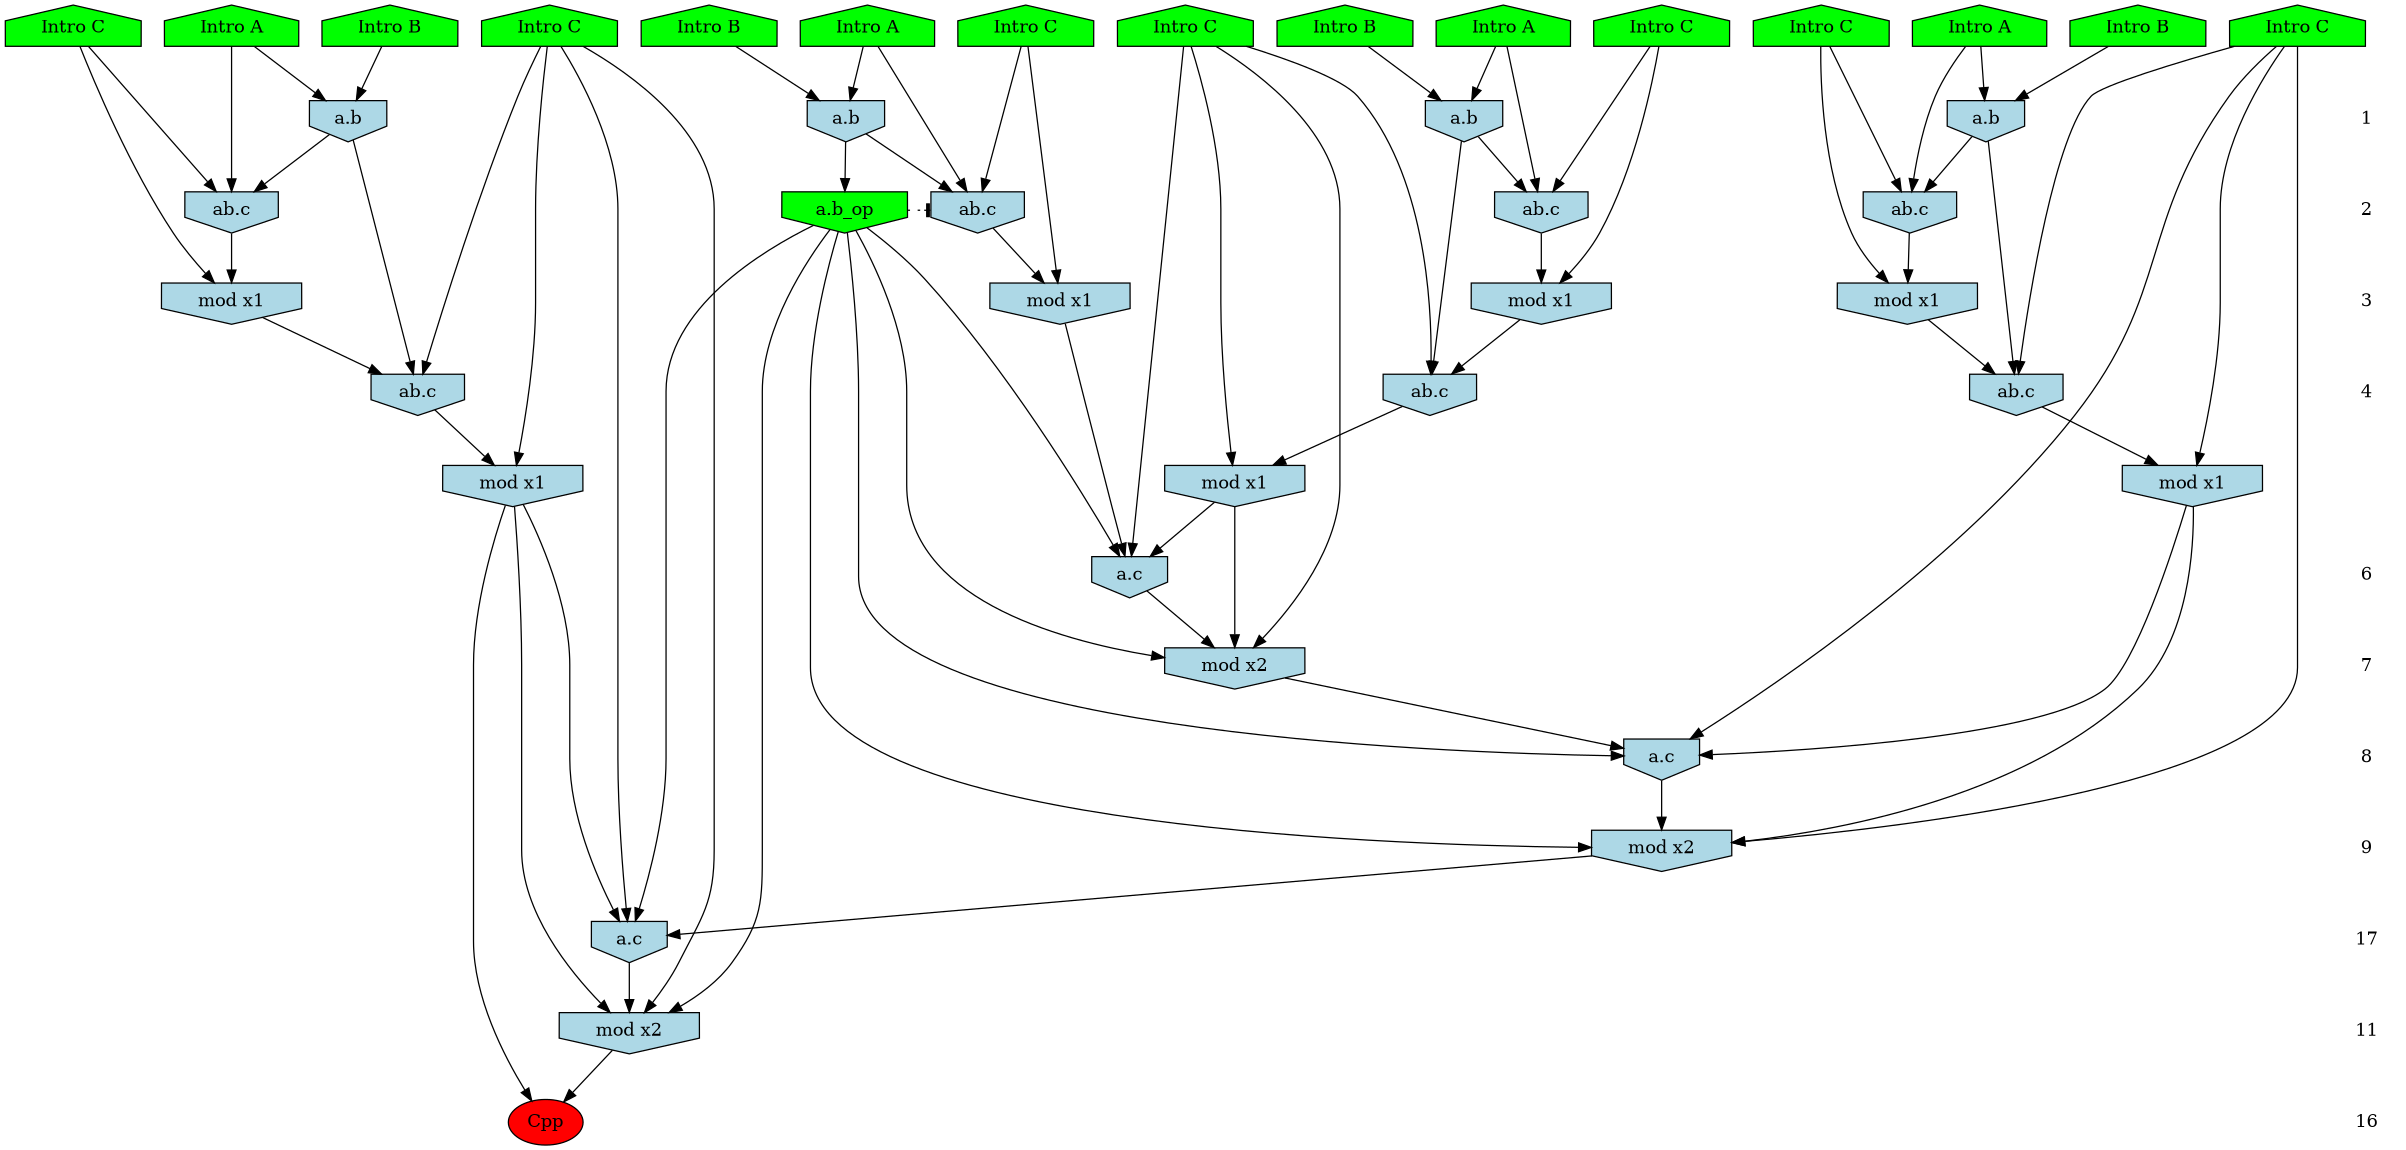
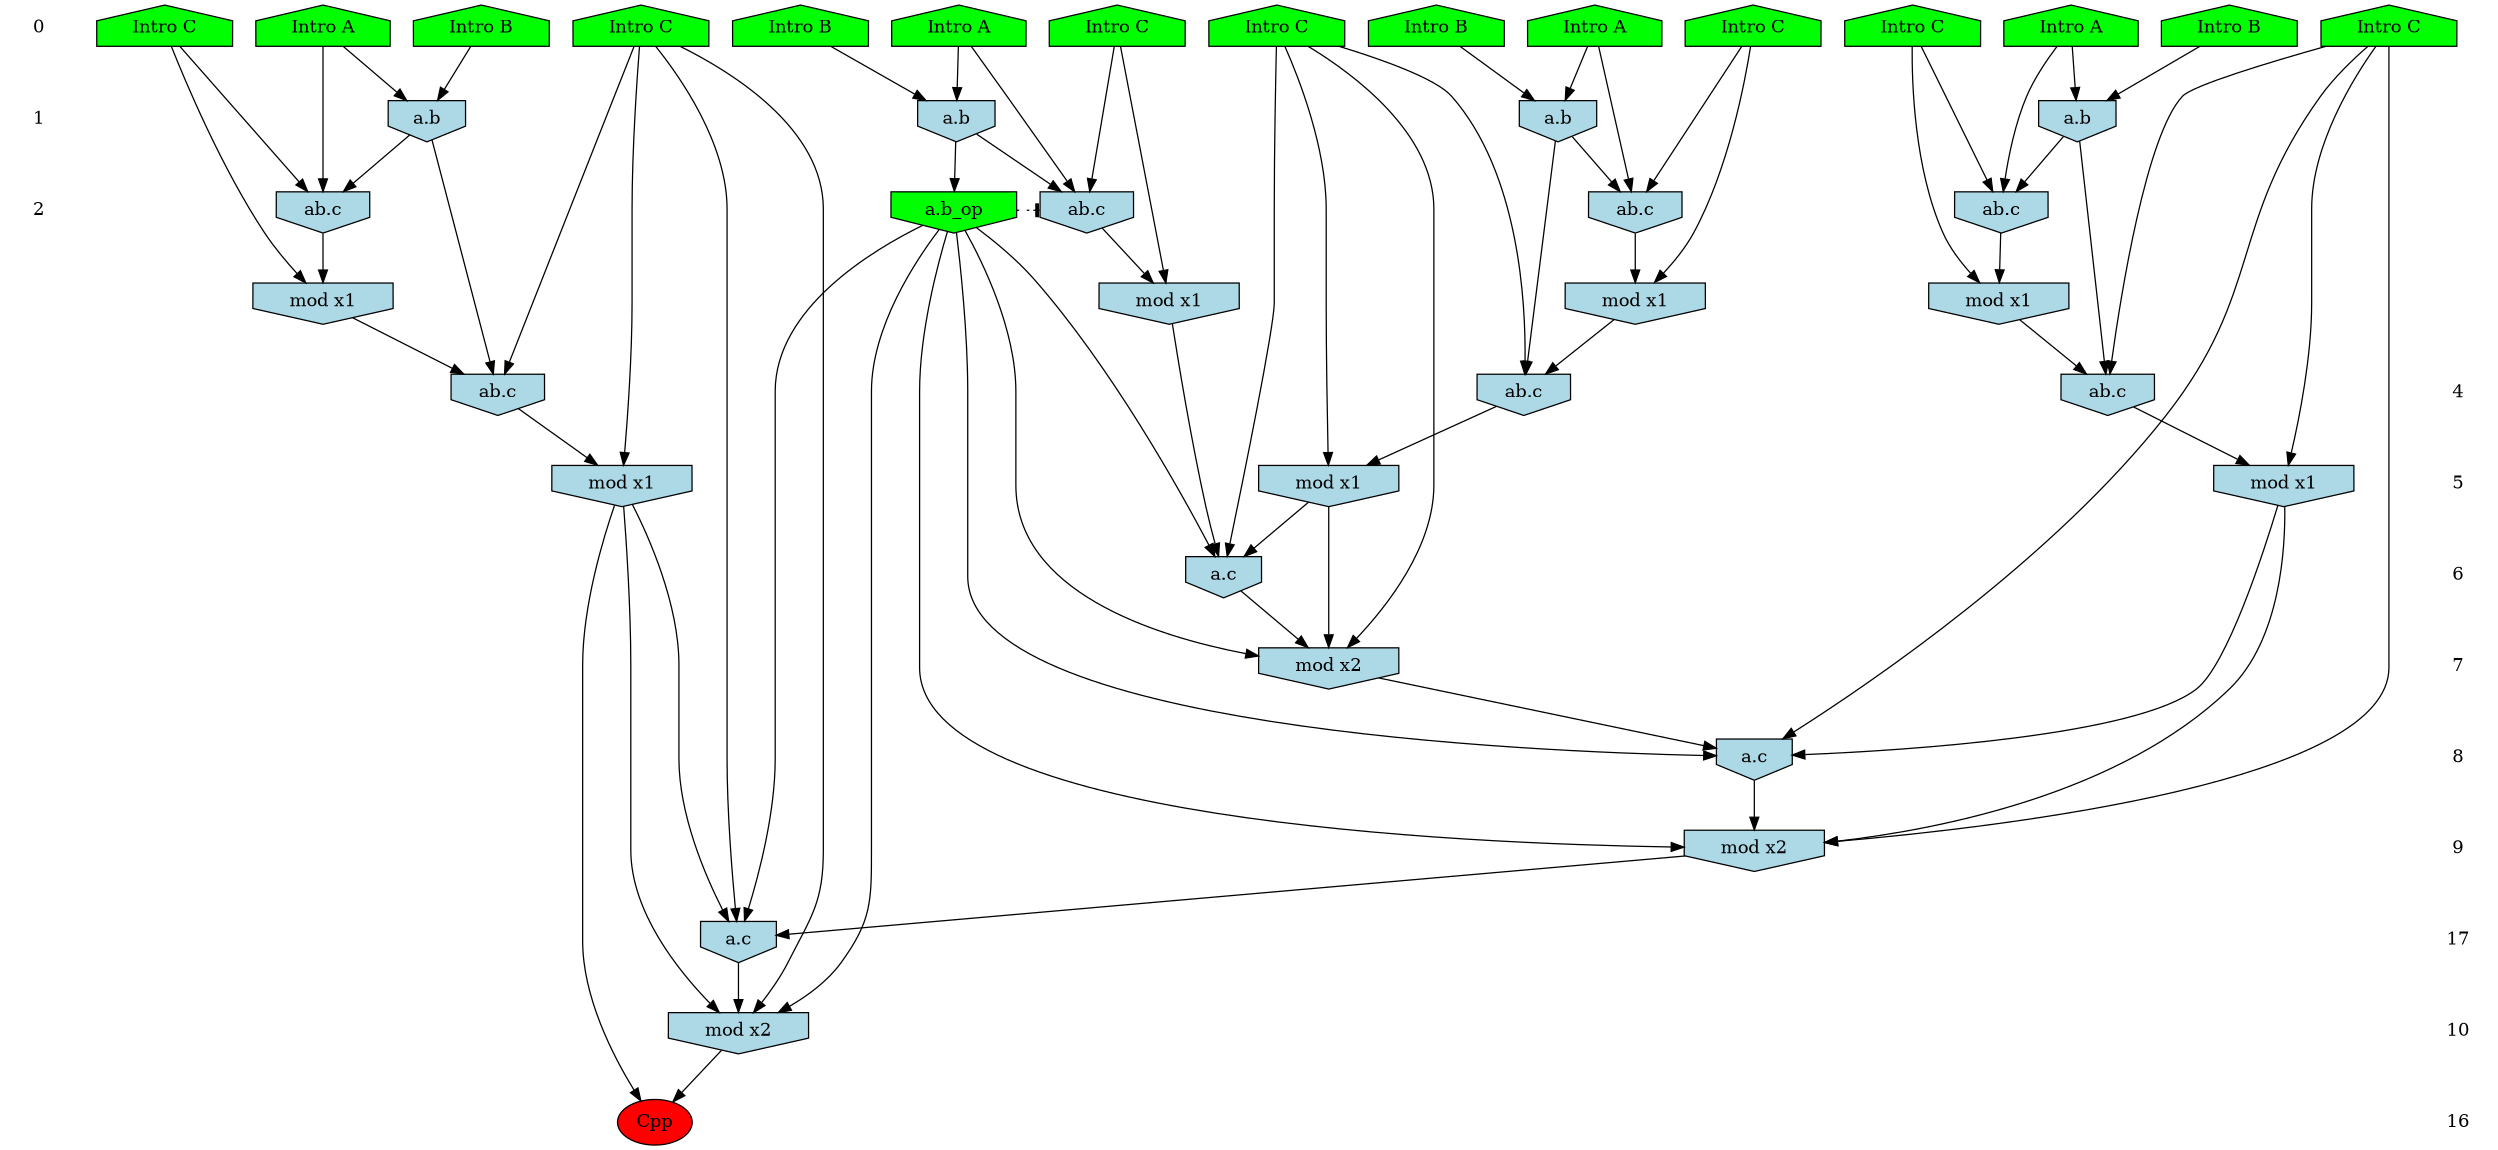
none -> (39, 28)
(2367, 301) -> none
none -> (2459, 484)
(2367, 1031) -> (2459, 1031)
